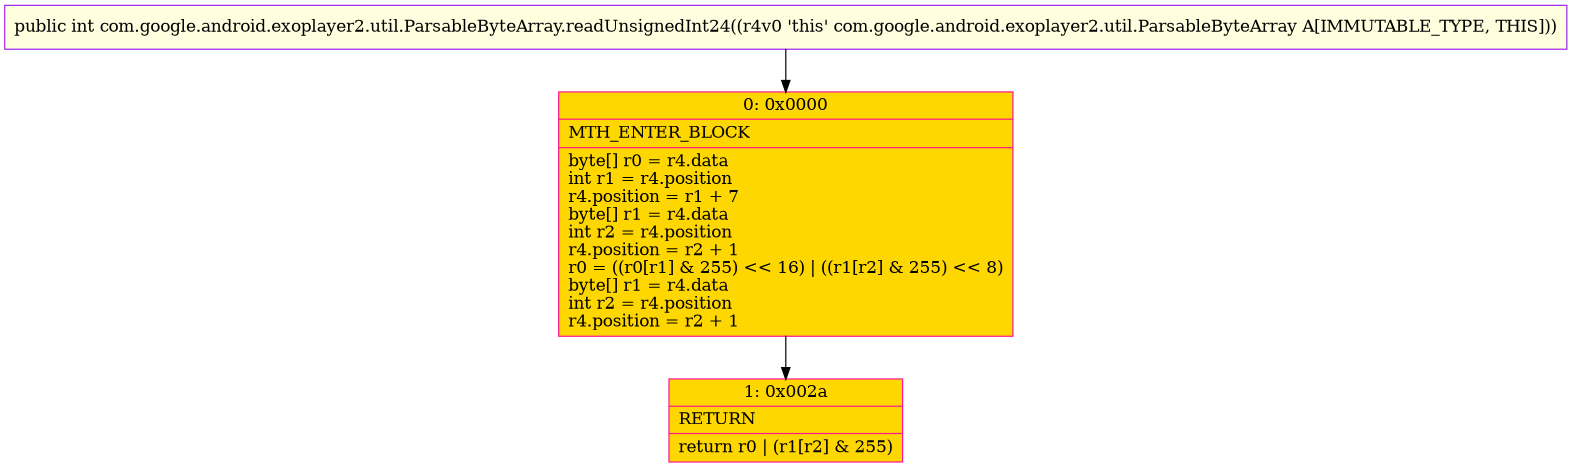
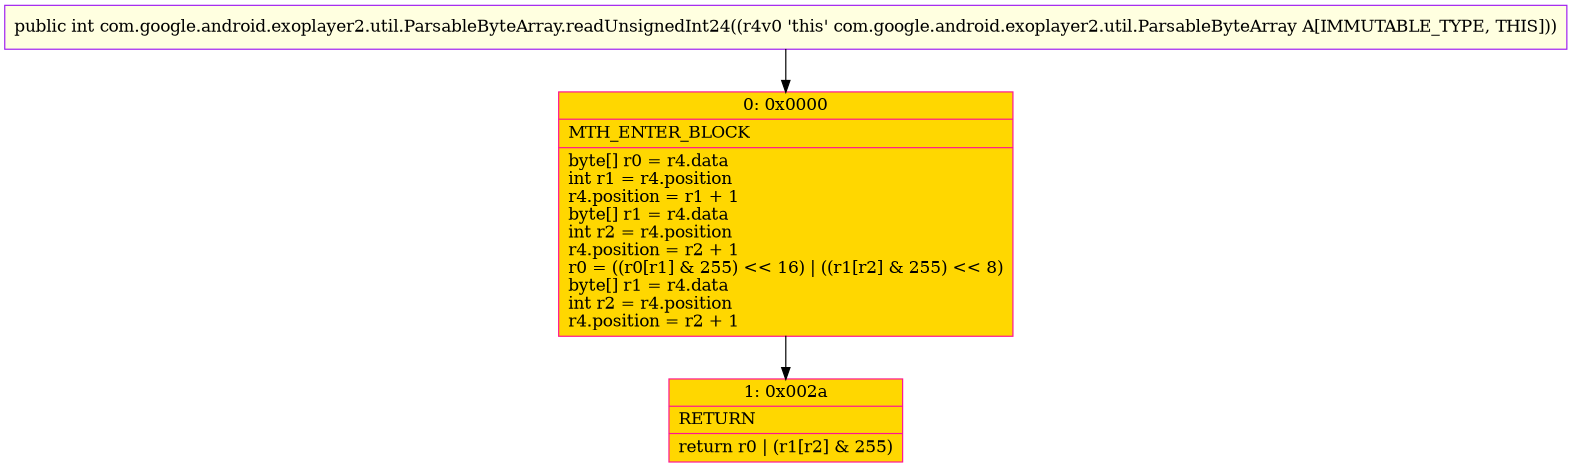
(654, 197) -> (654, 197)
